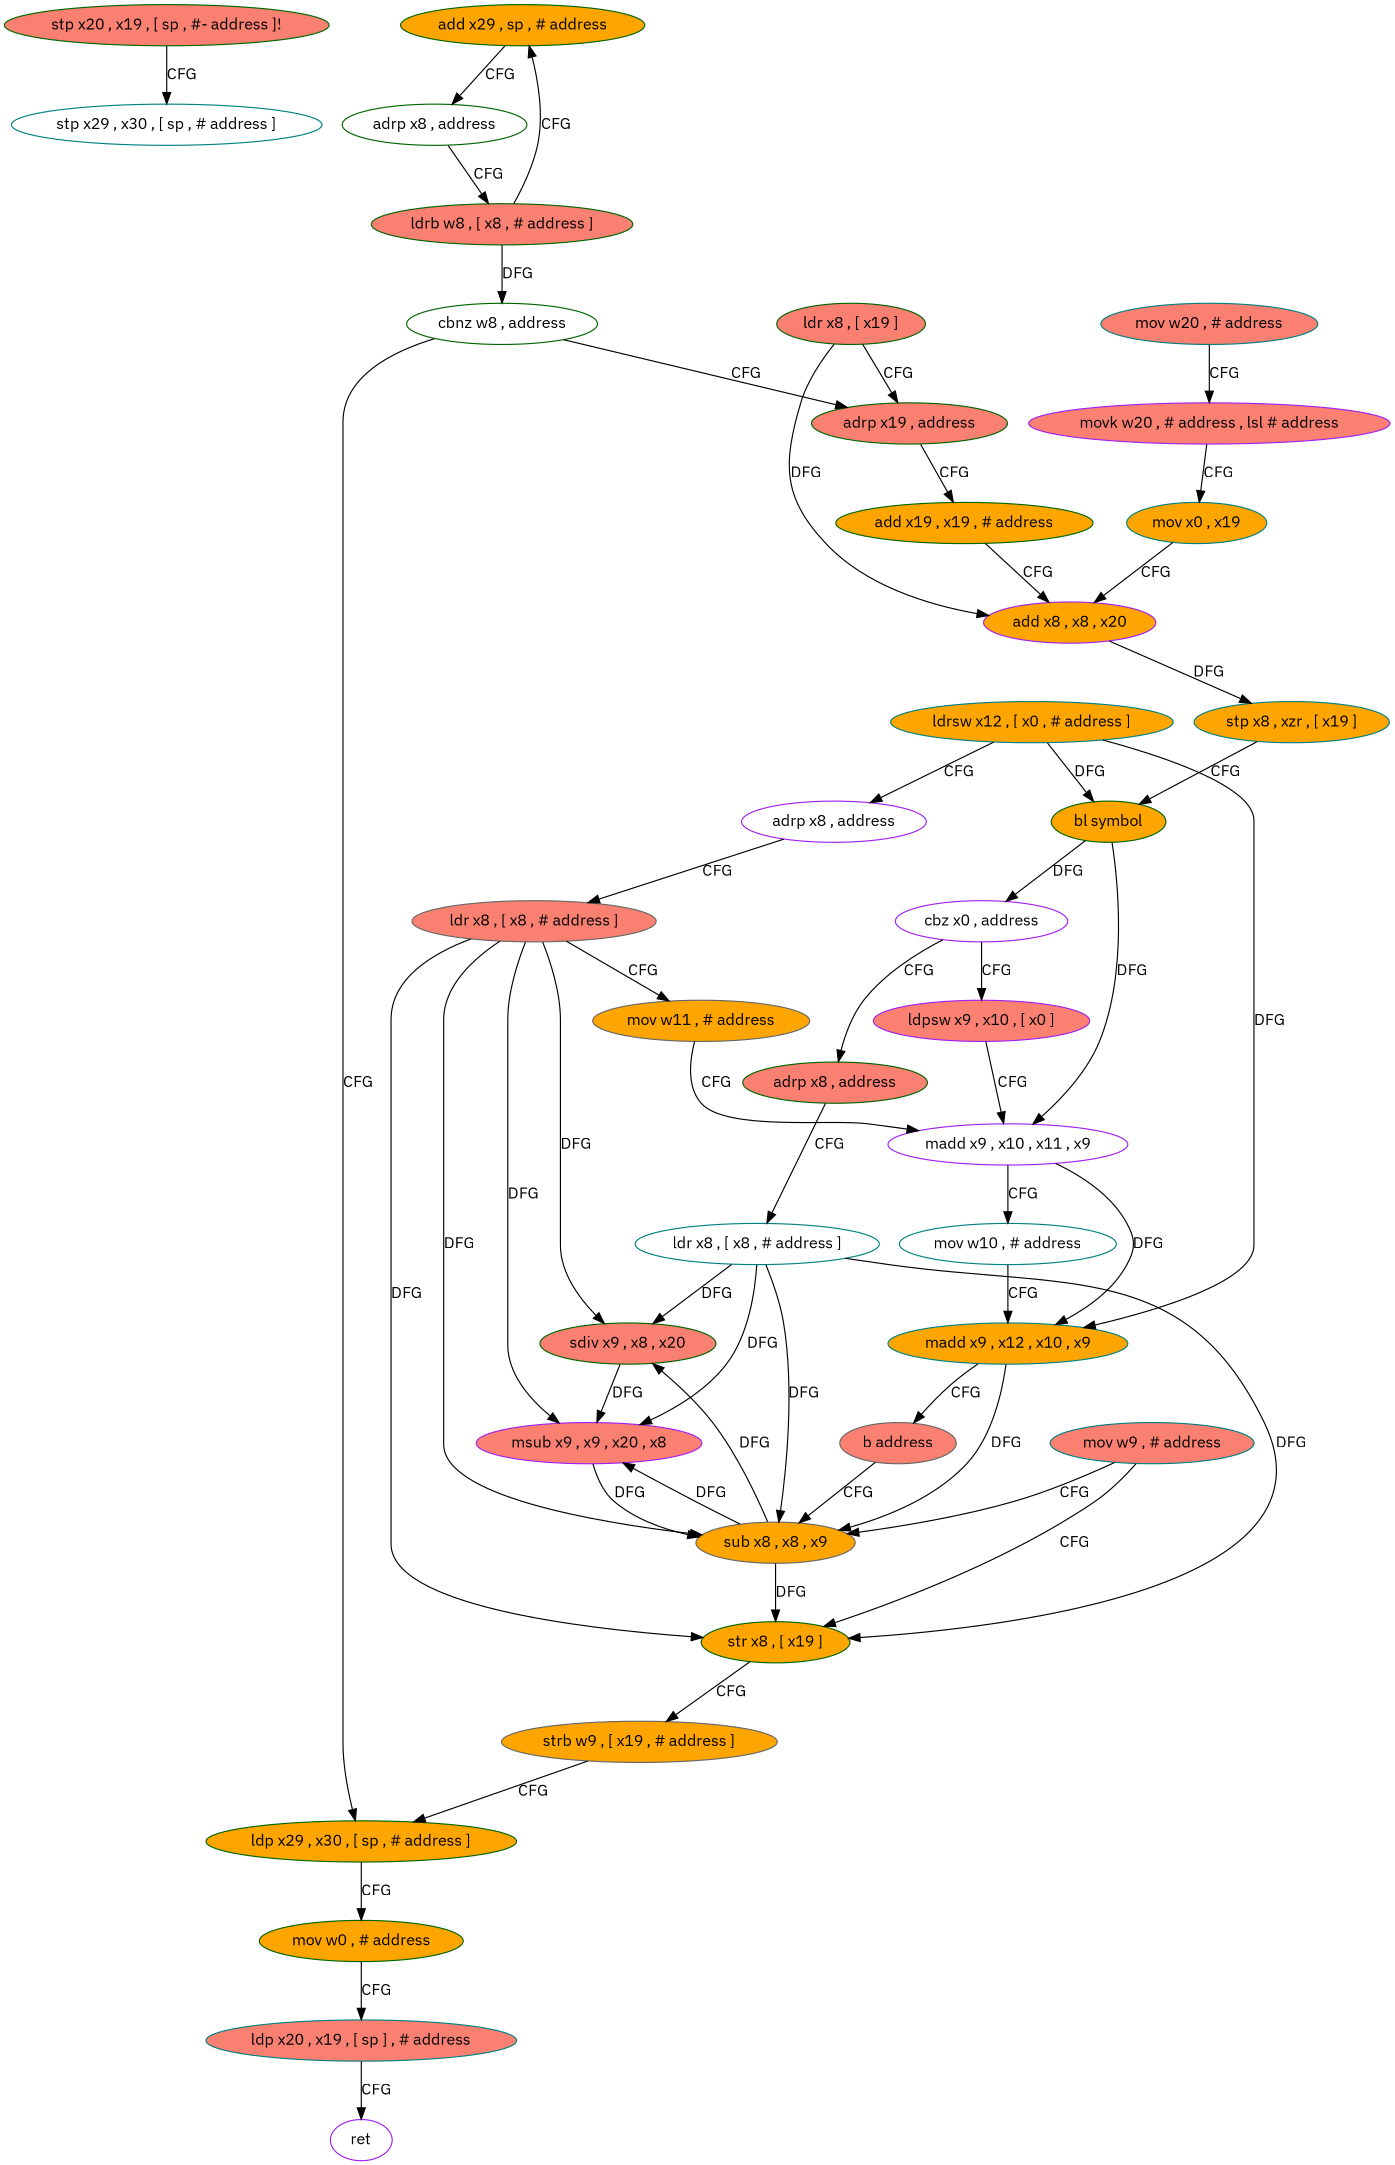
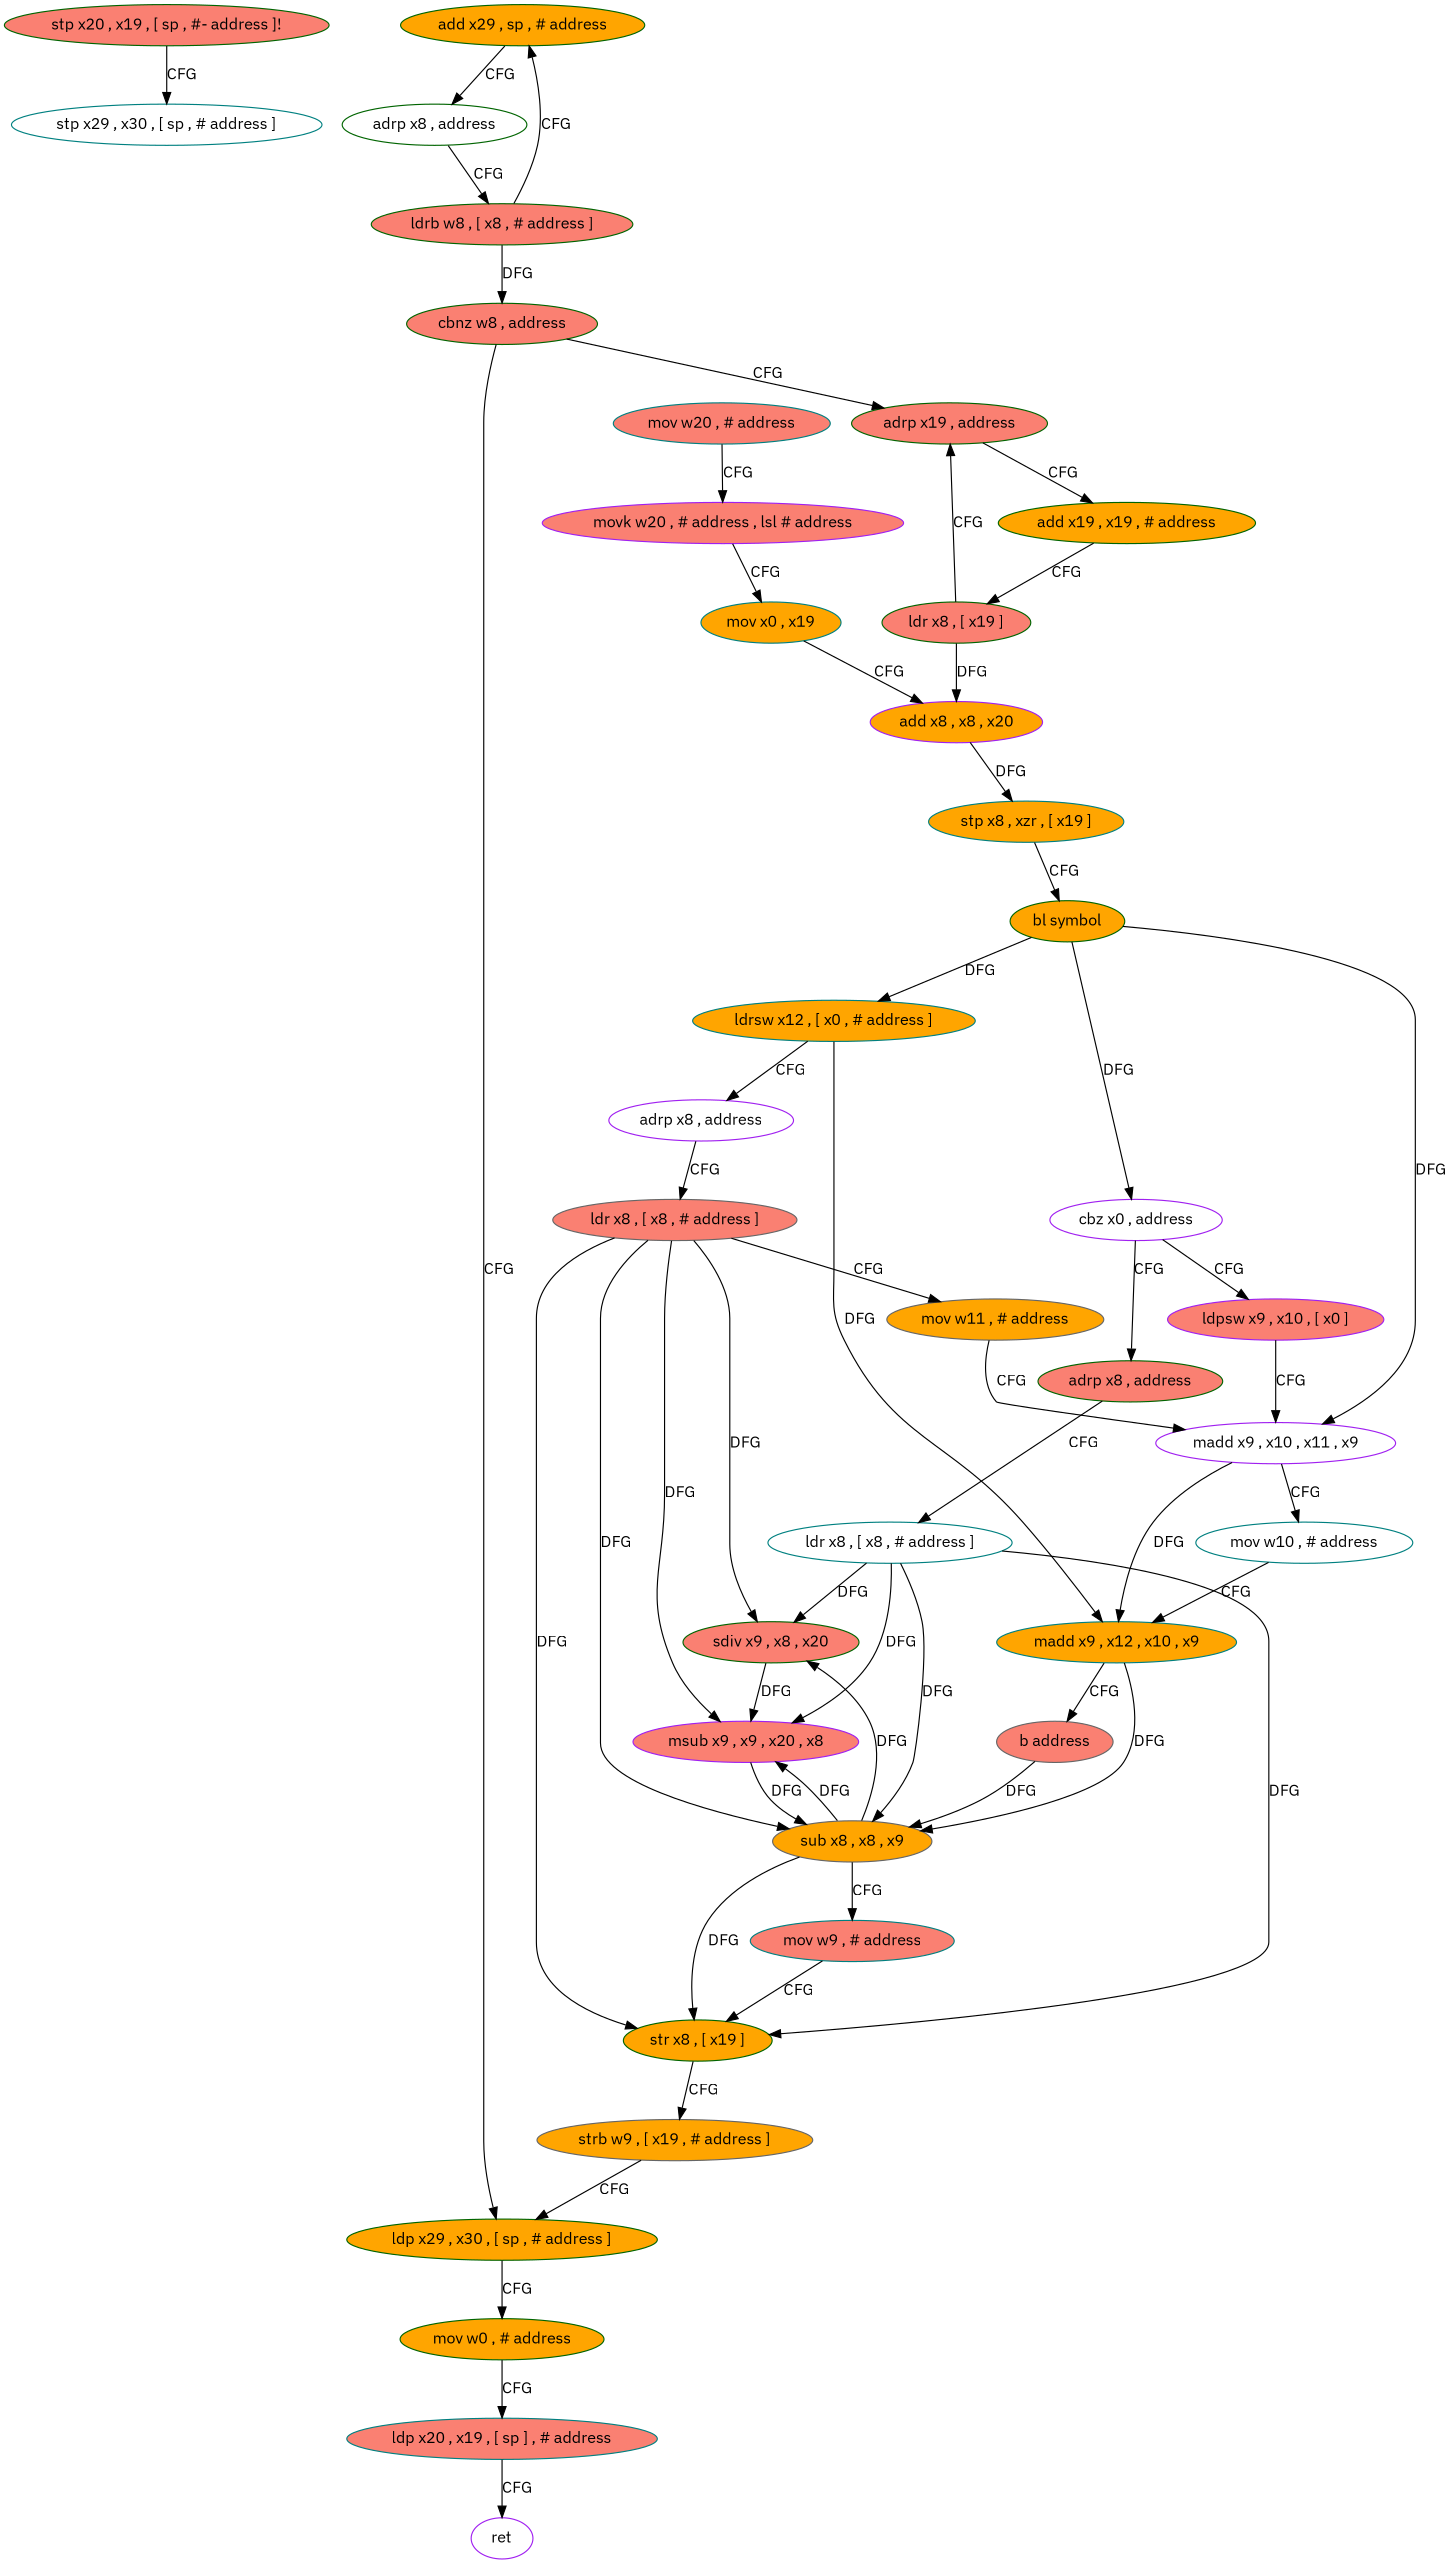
(502, 324) -> (502, 324)
(1013, 569) -> (1045, 571)
(1067, 768) -> (960, 967)
(859, 1493) -> (1022, 1792)
(990, 1508) -> (852, 1885)
